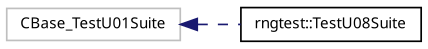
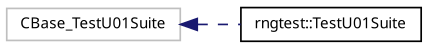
(331, 24) -> (331, 24)
